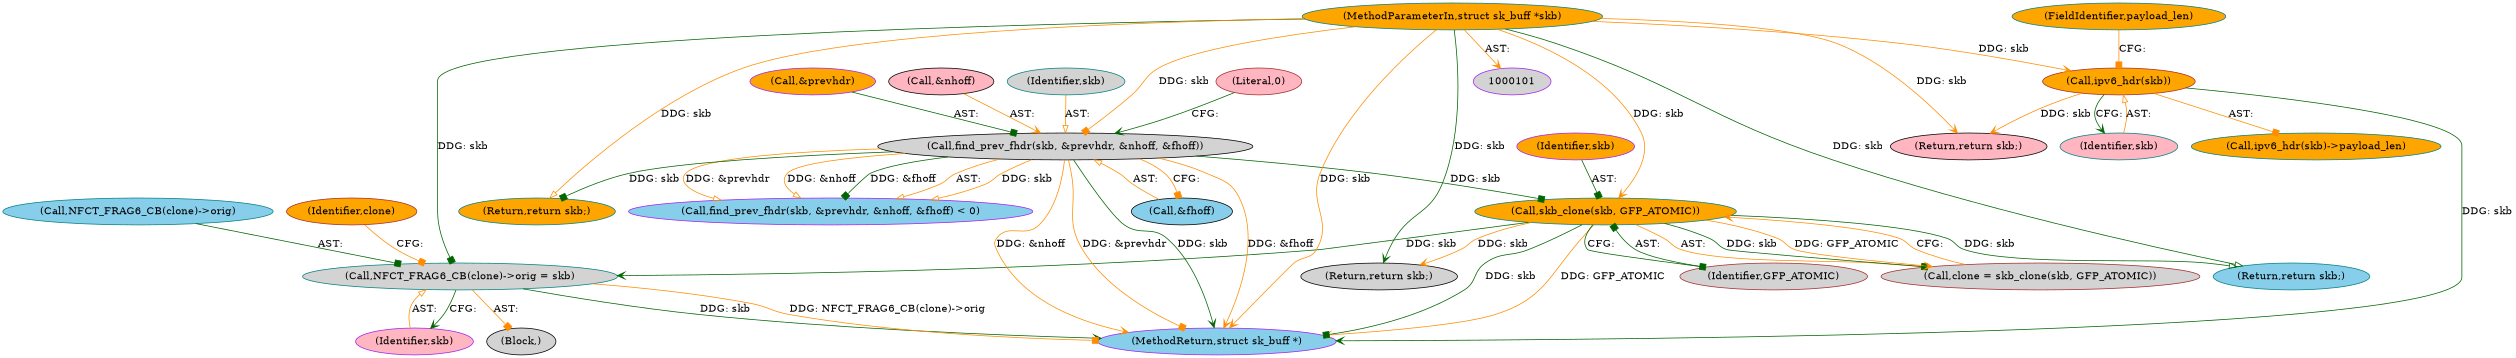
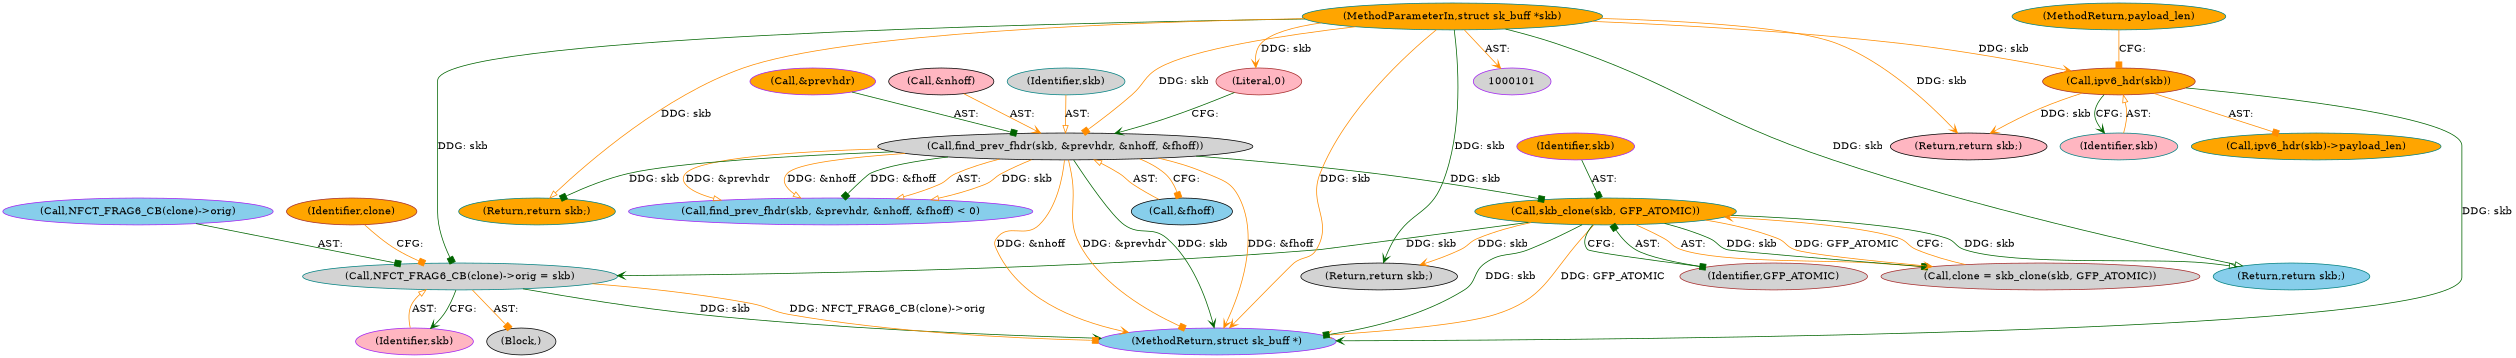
(2119, 16) -> (2119, 16)
(1605, 88) -> (1281, 32)
(138, 211) -> (138, 211)
